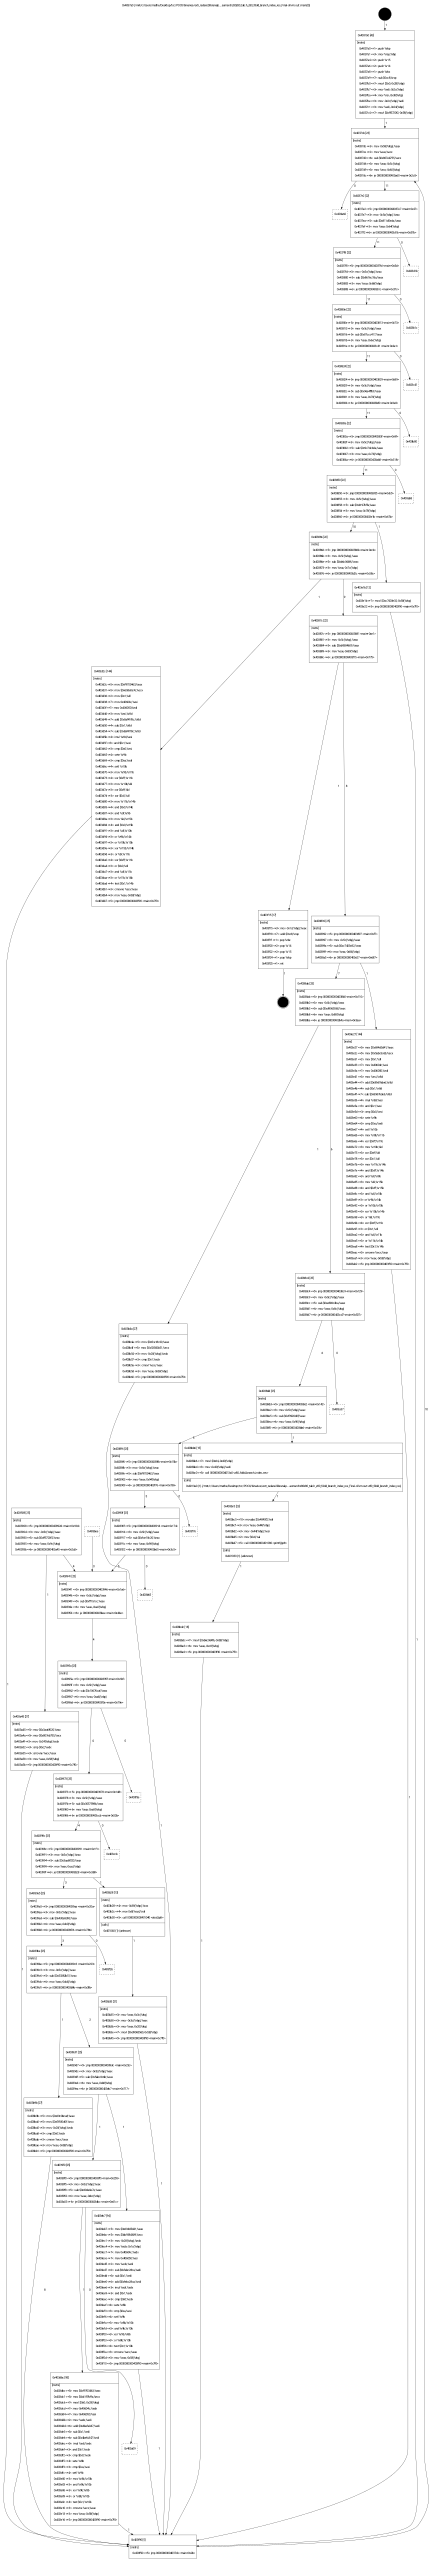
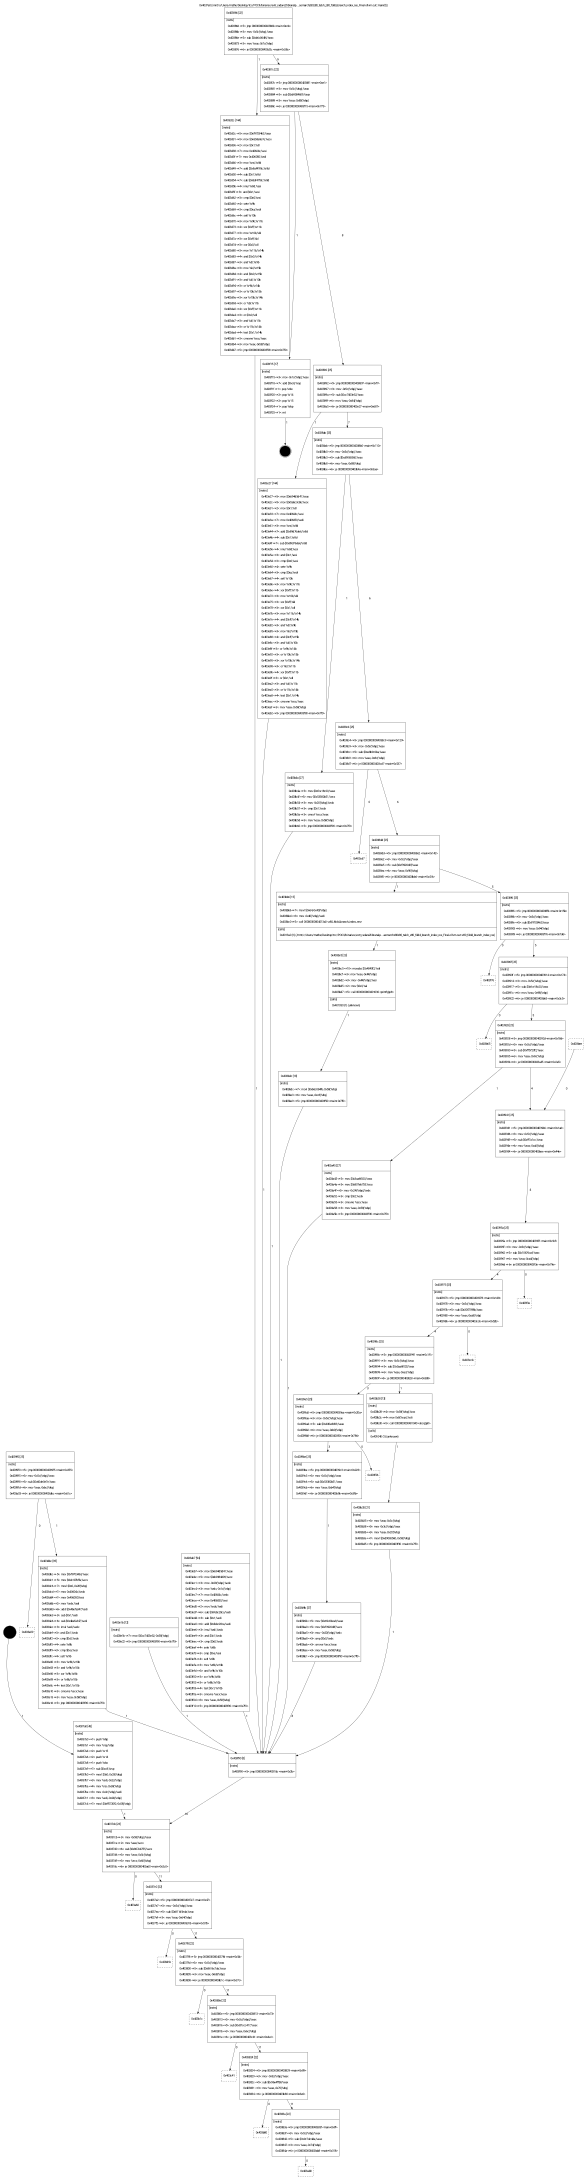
(361, 499) -> none
(119, 1563) -> (532, 1011)
(98, 2071) -> none
